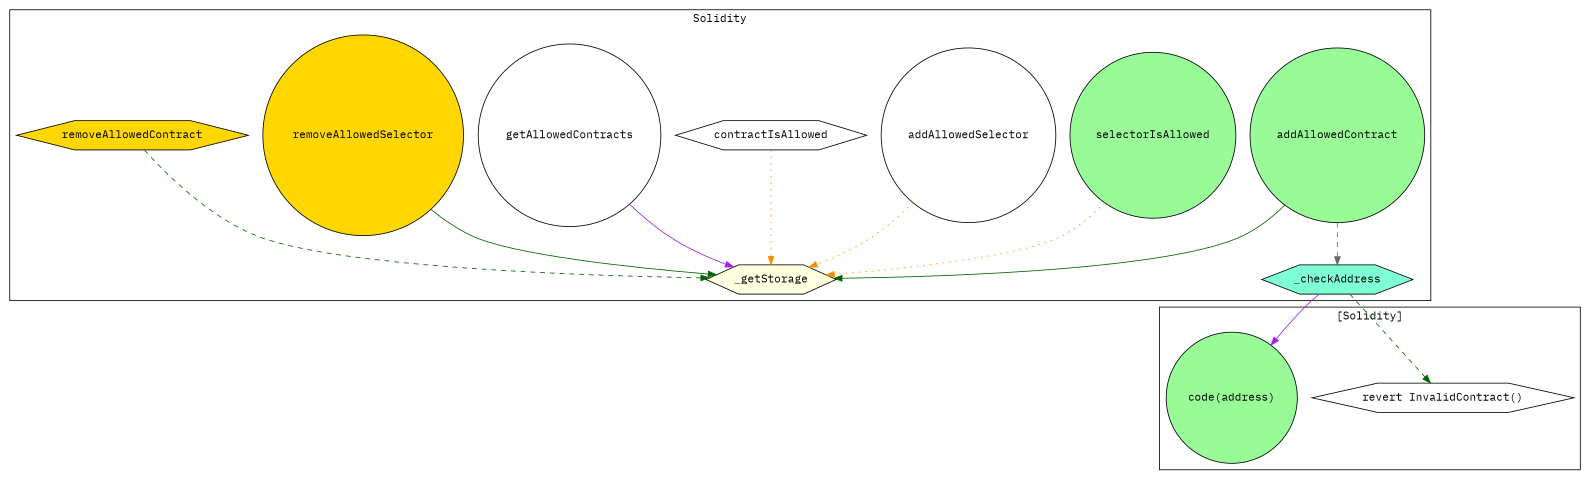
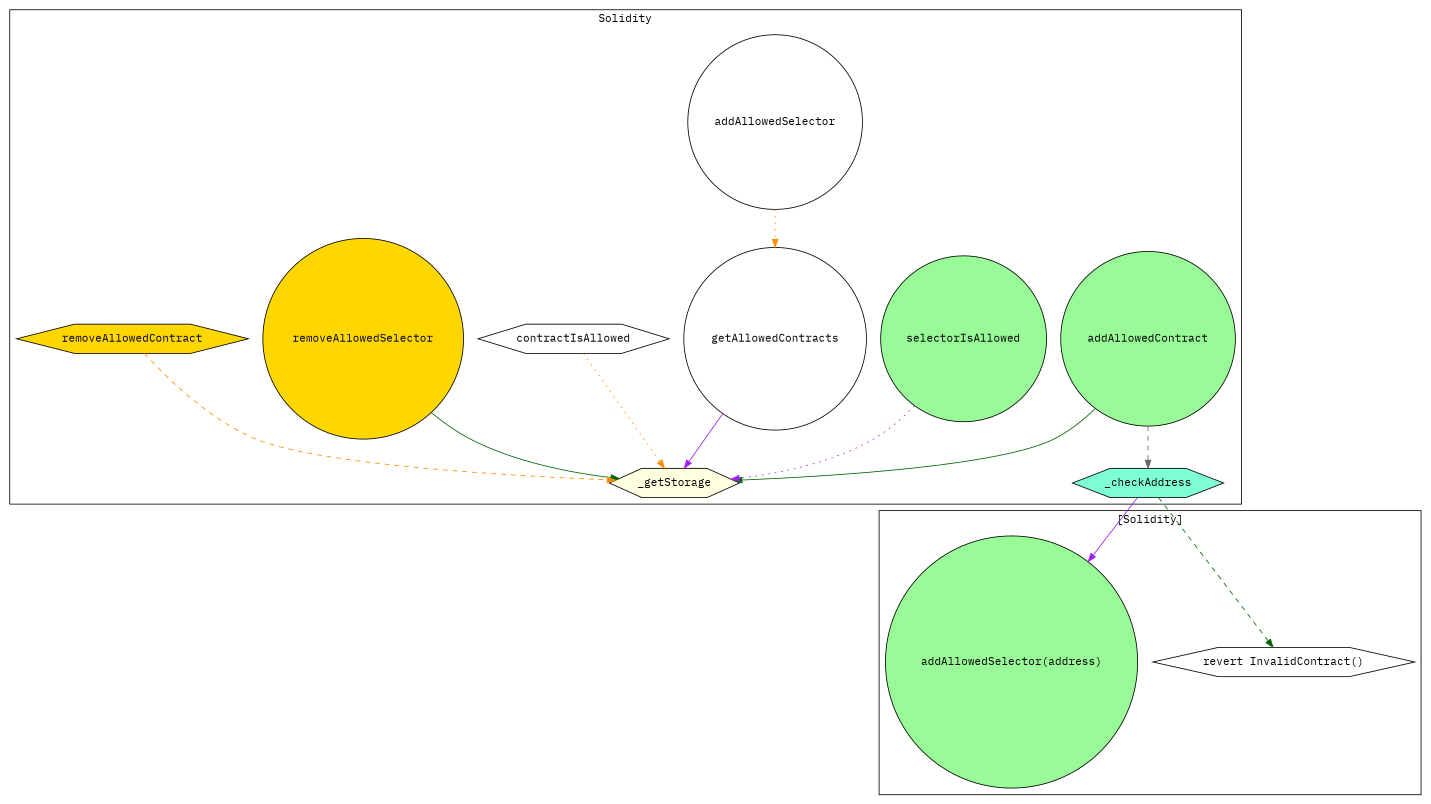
(869, 239) -> (775, 224)
(976, 258) -> (834, 457)
(406, 263) -> (360, 461)
(1232, 398) -> (1012, 662)
